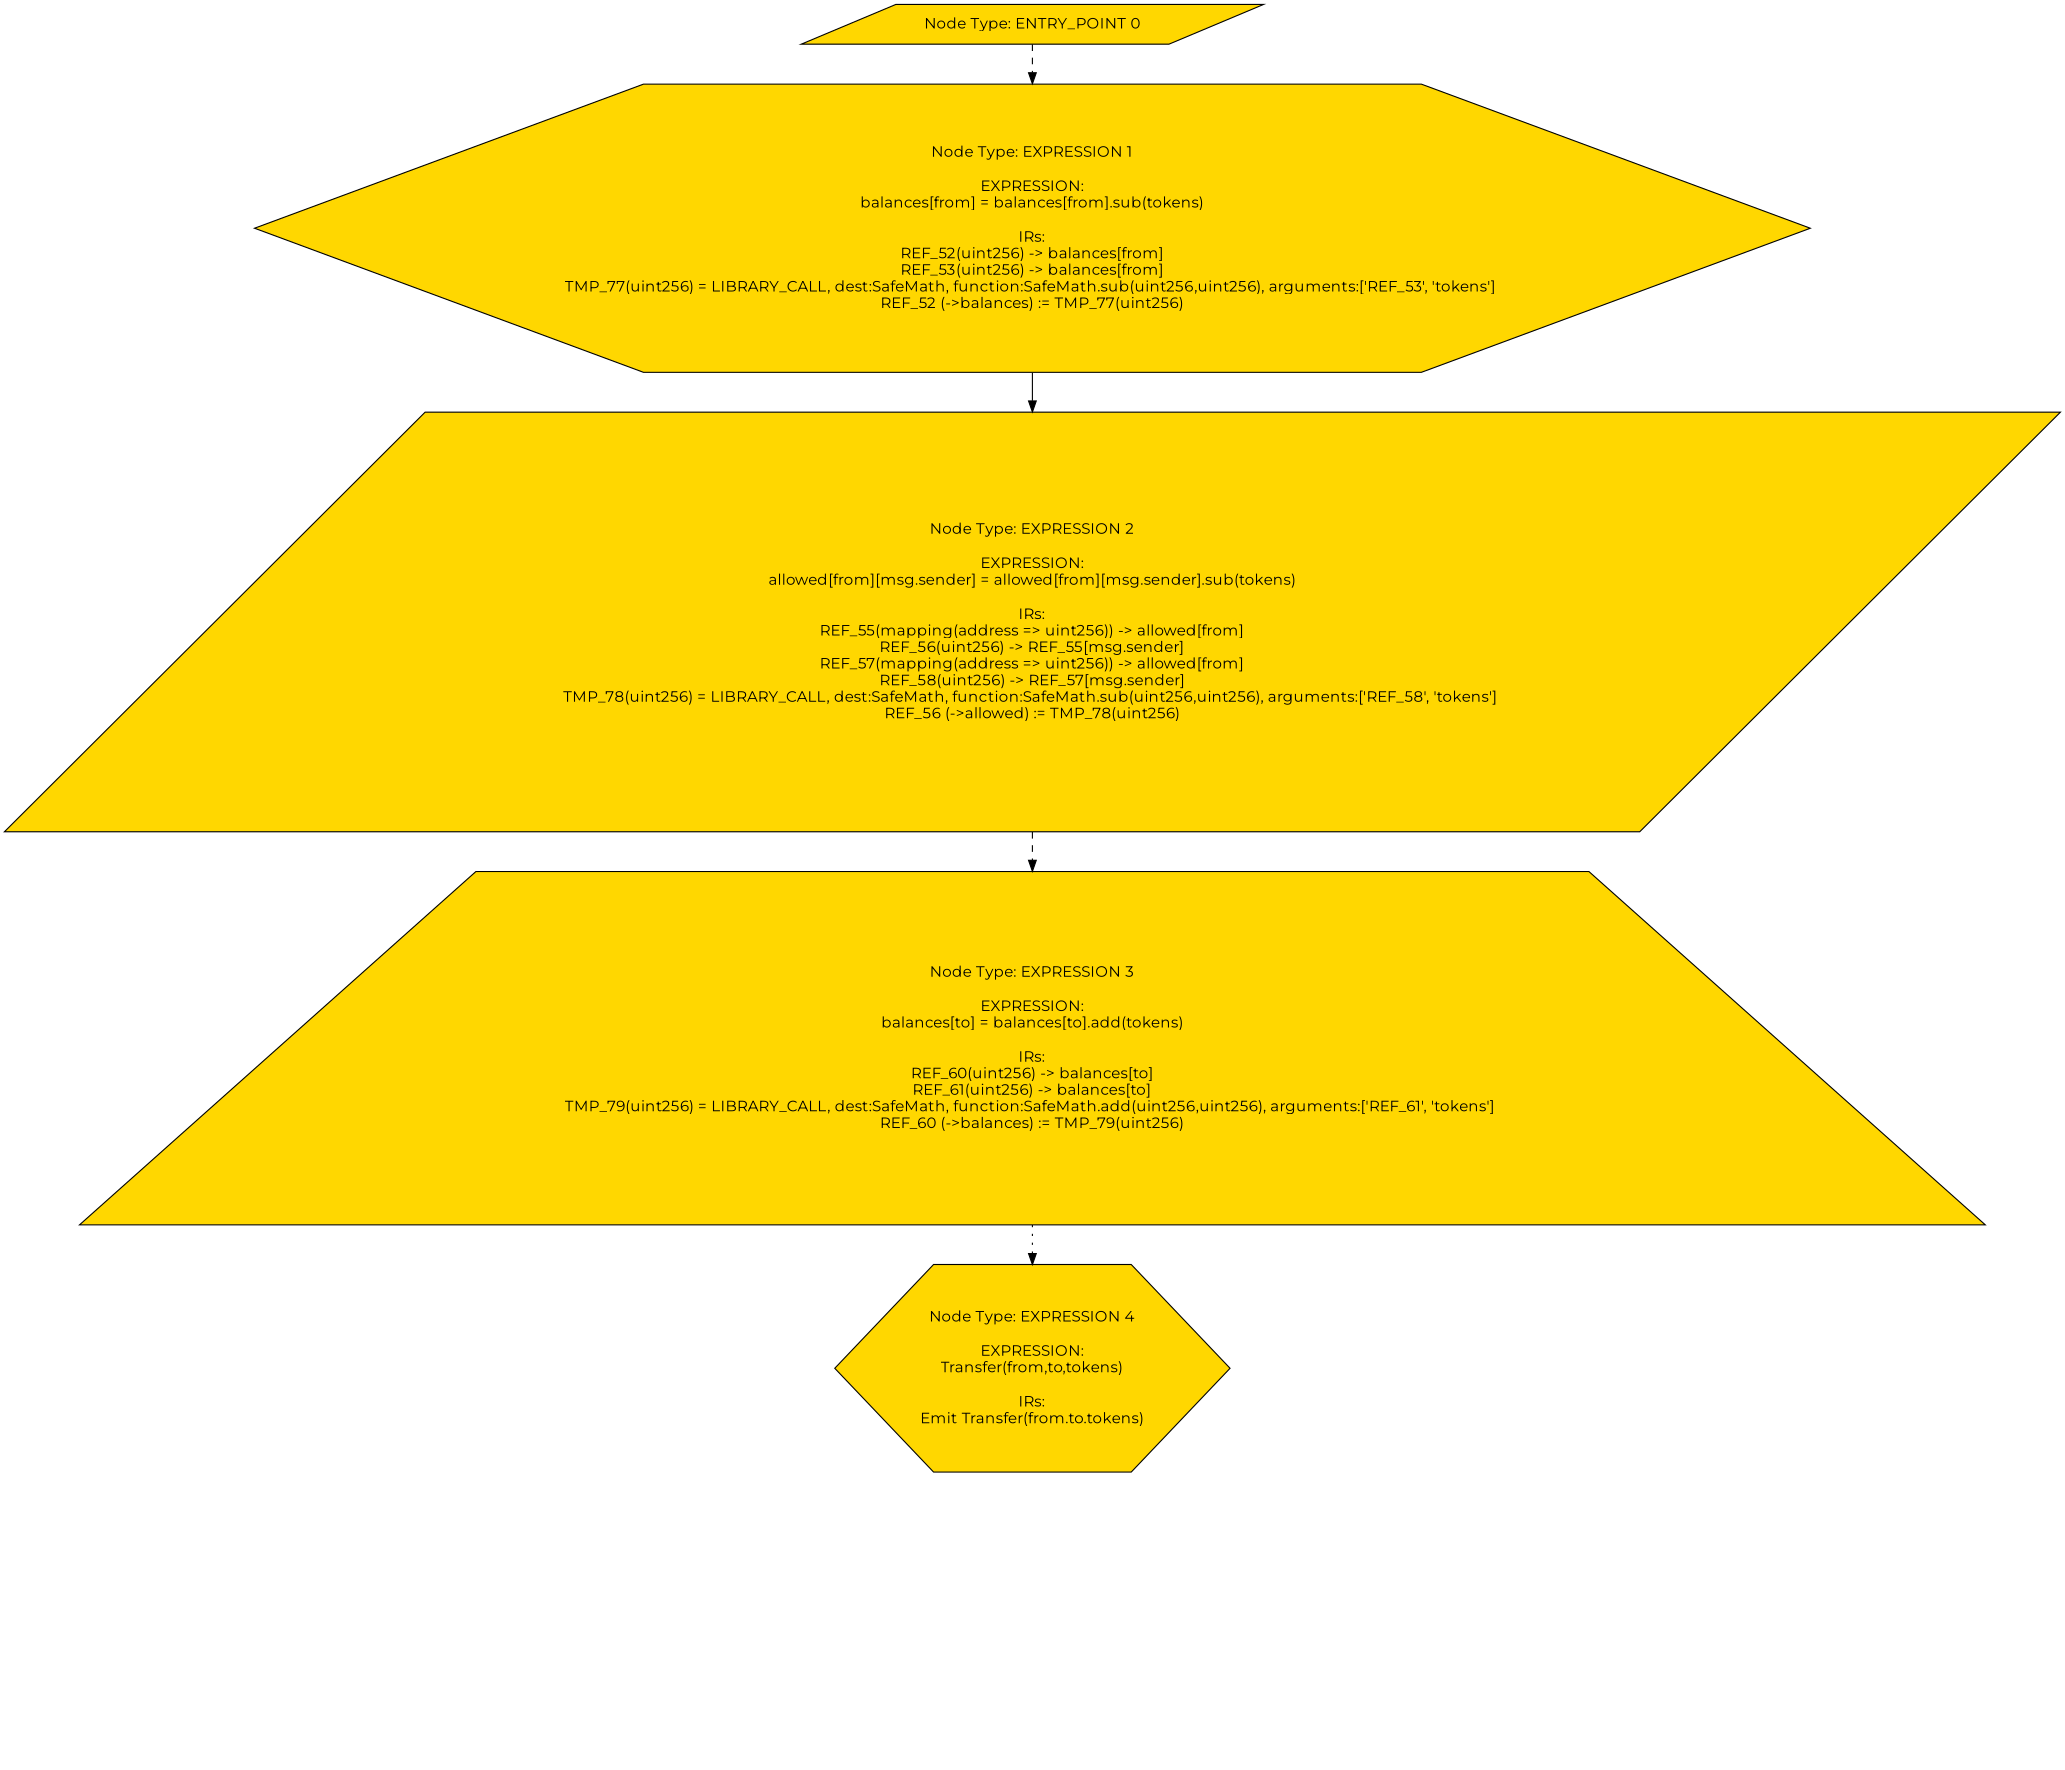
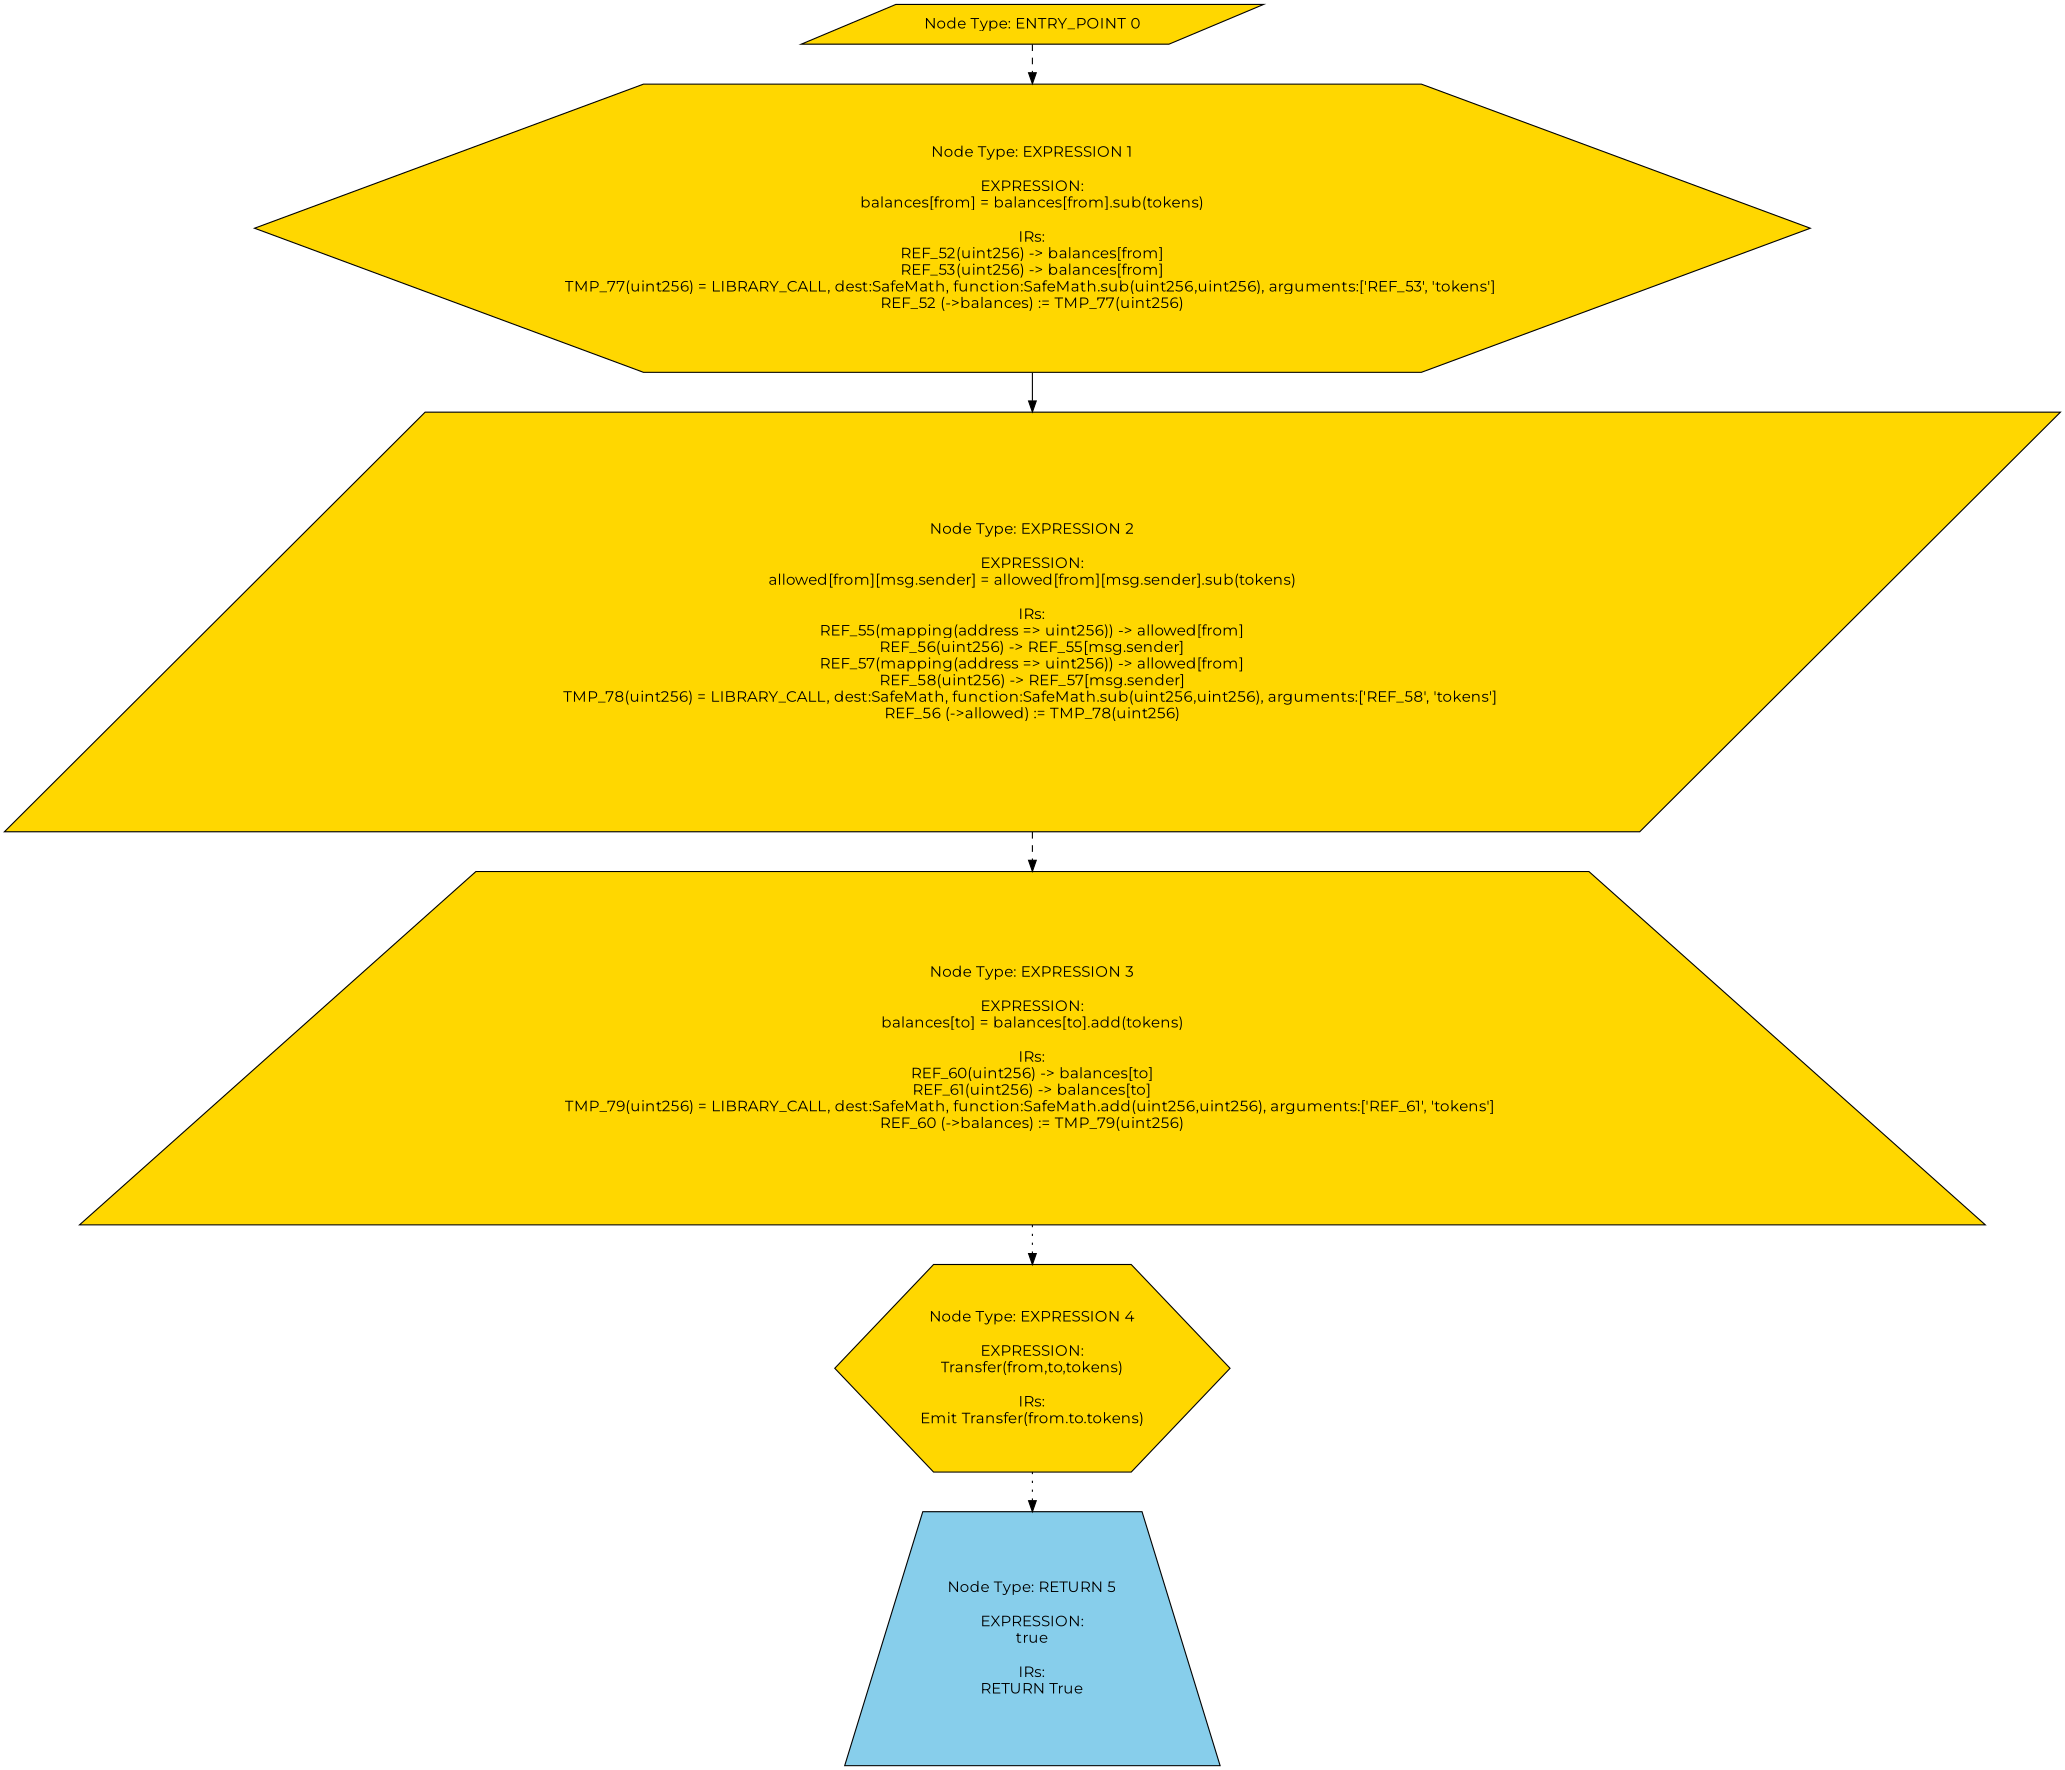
none -> (1032, 1639)
